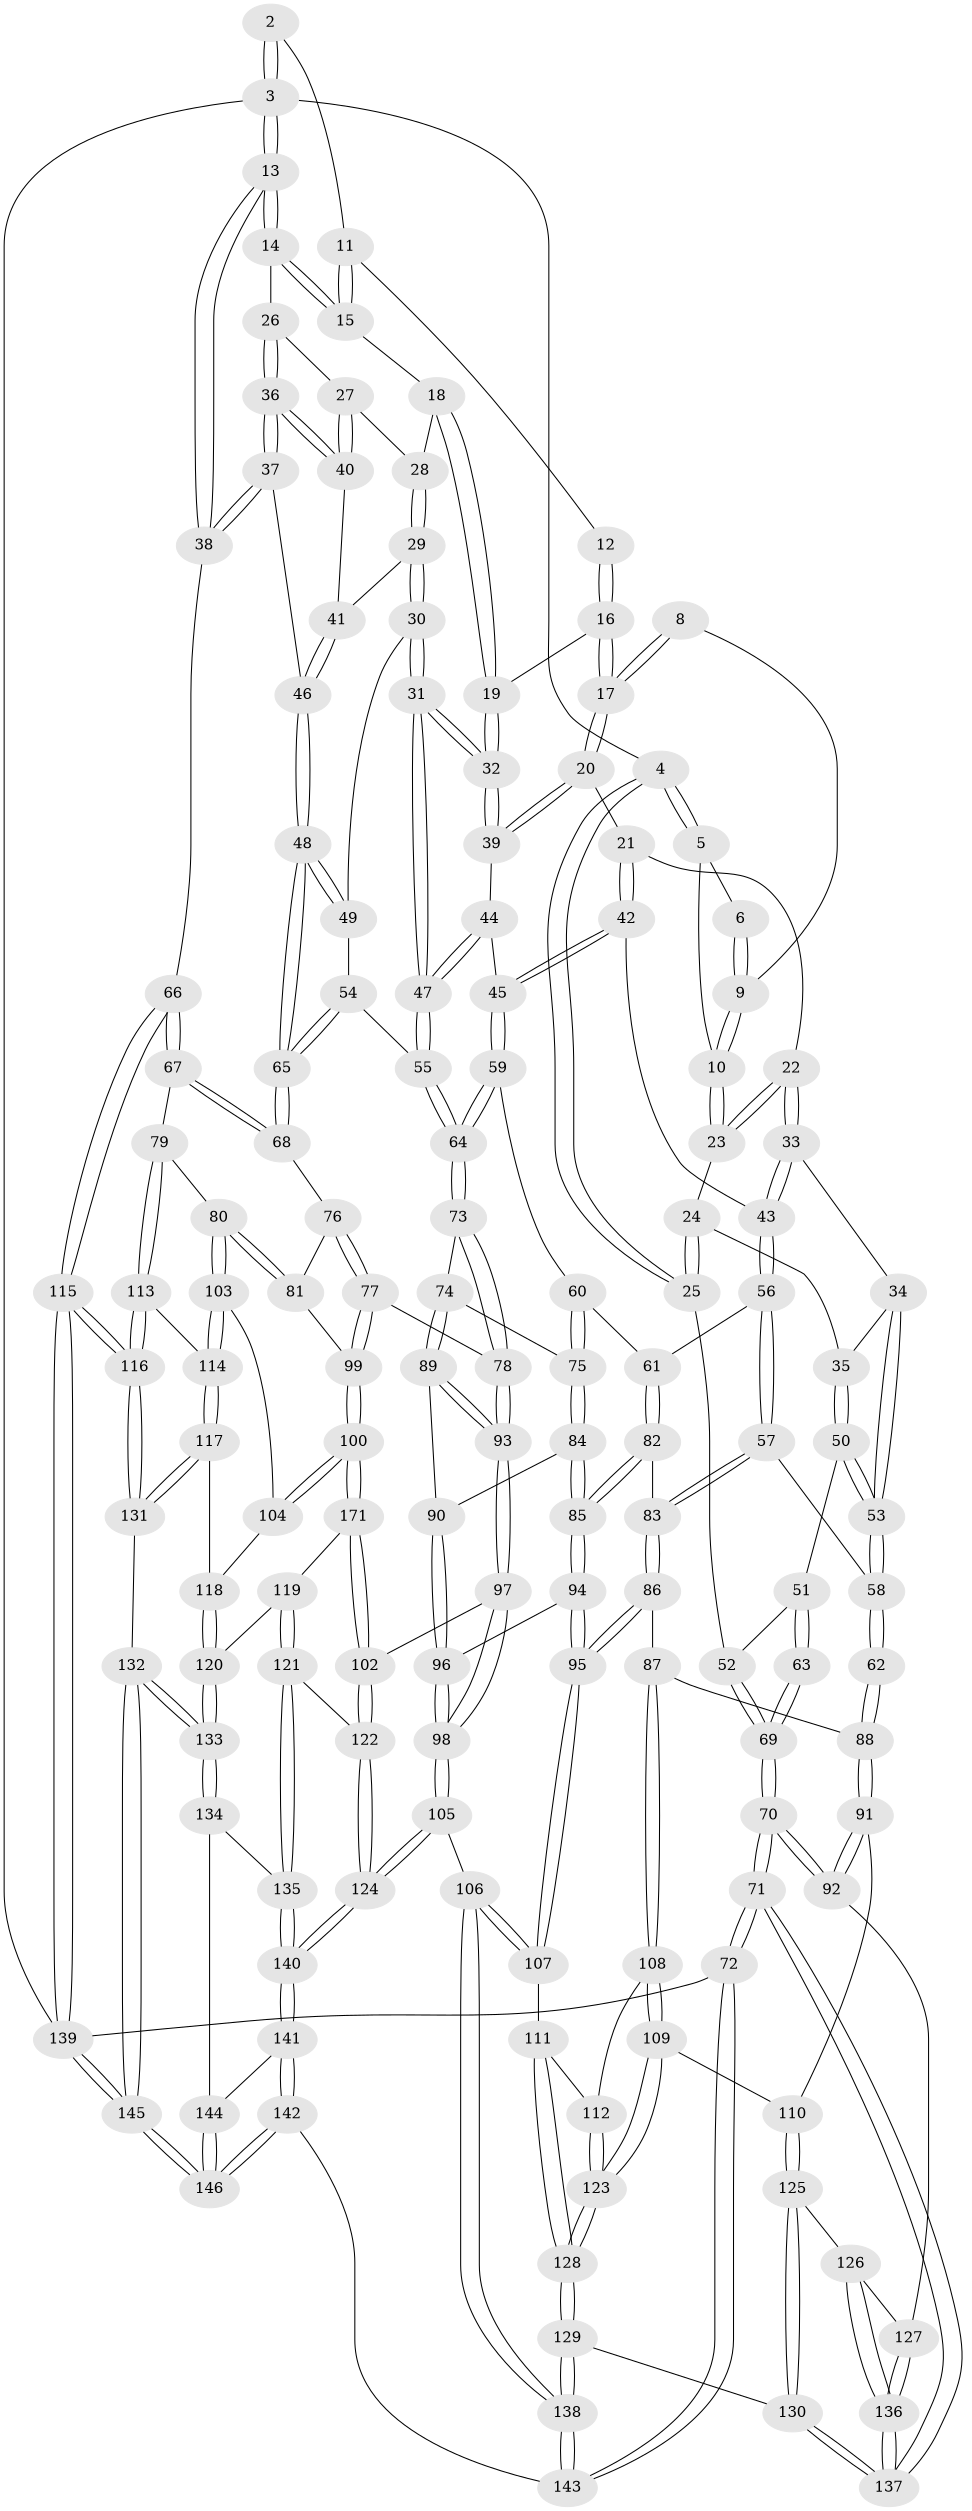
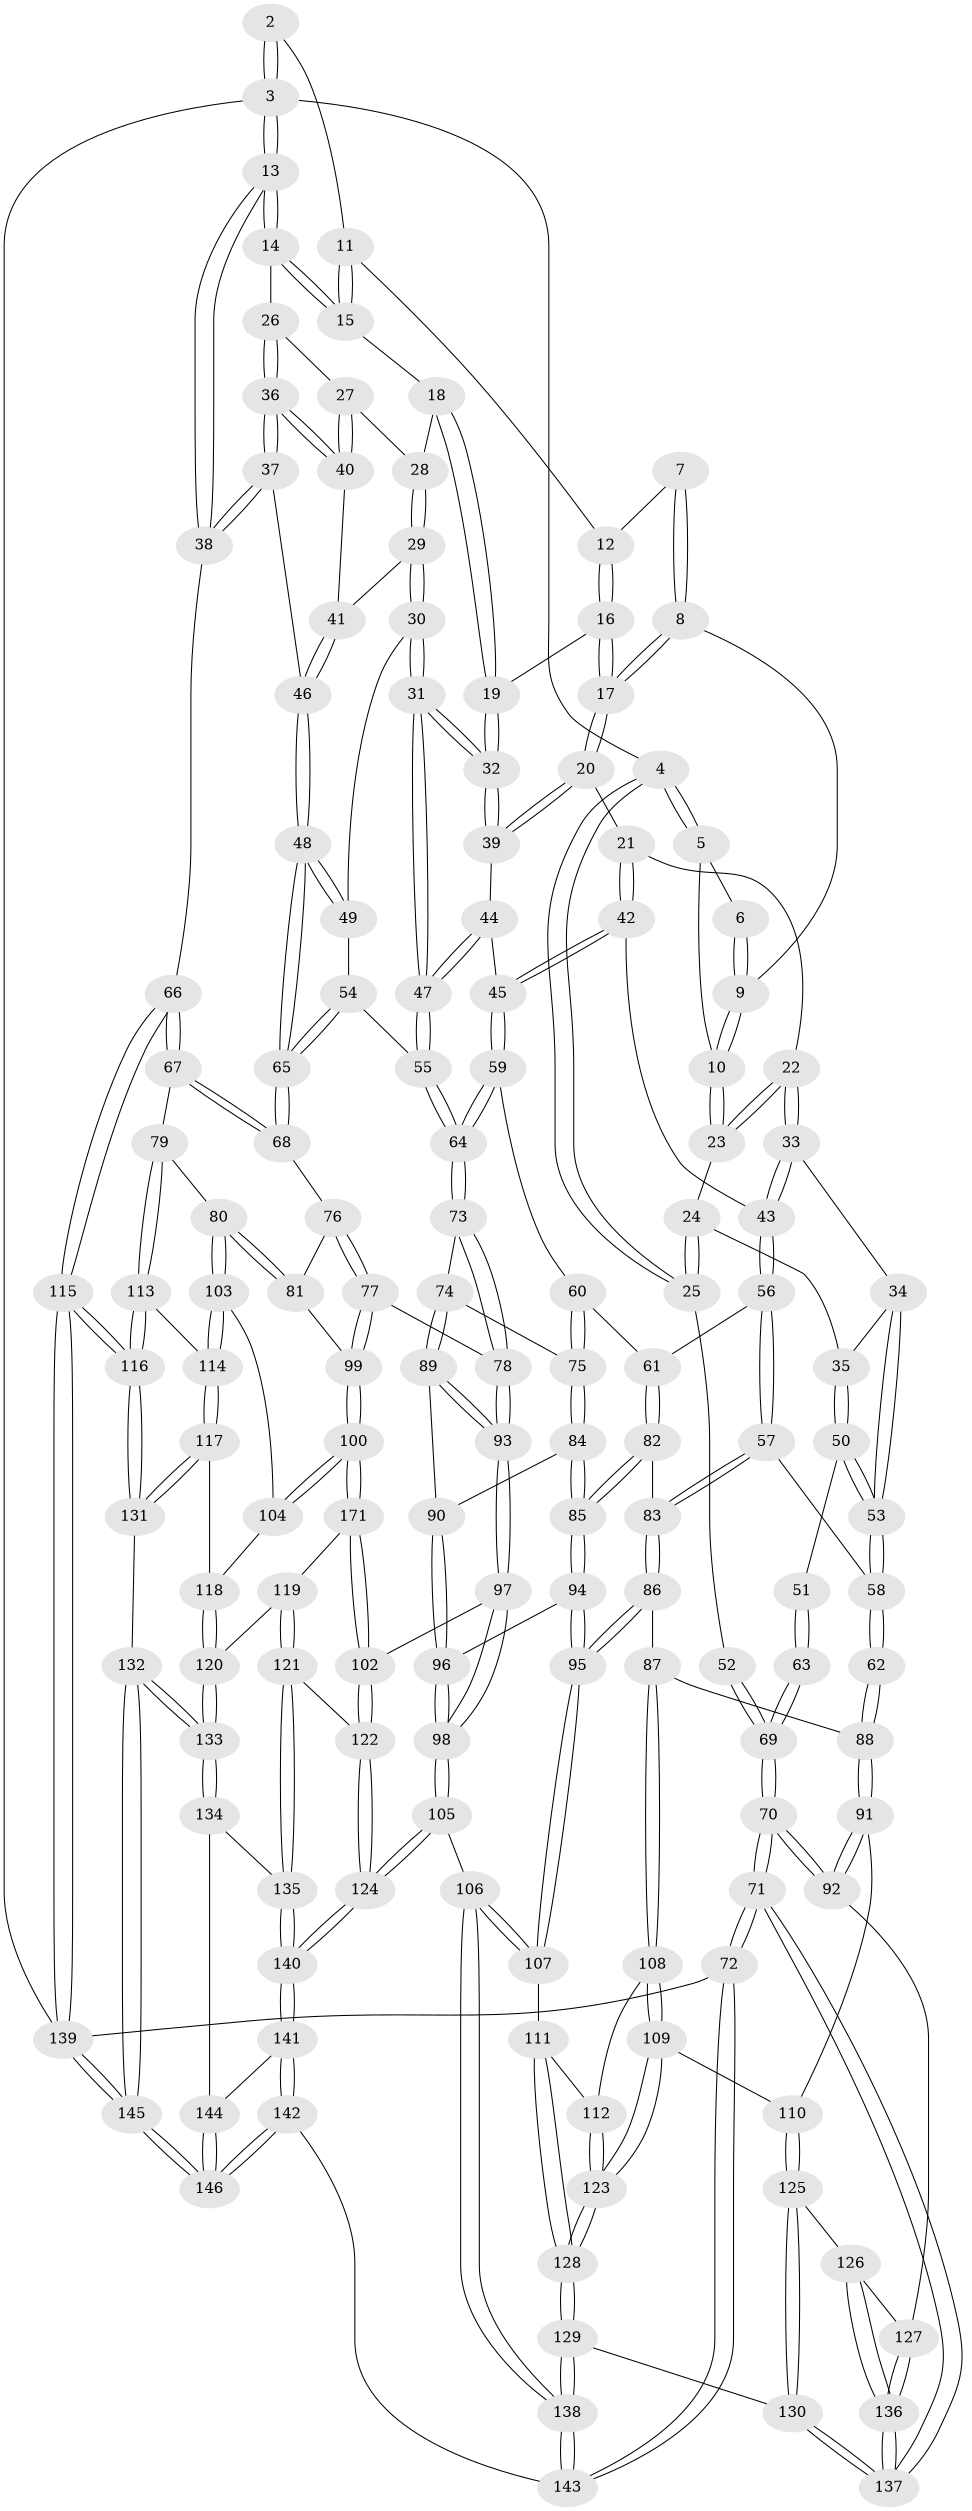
none -> (681, 471)
(765, 1629) -> none
